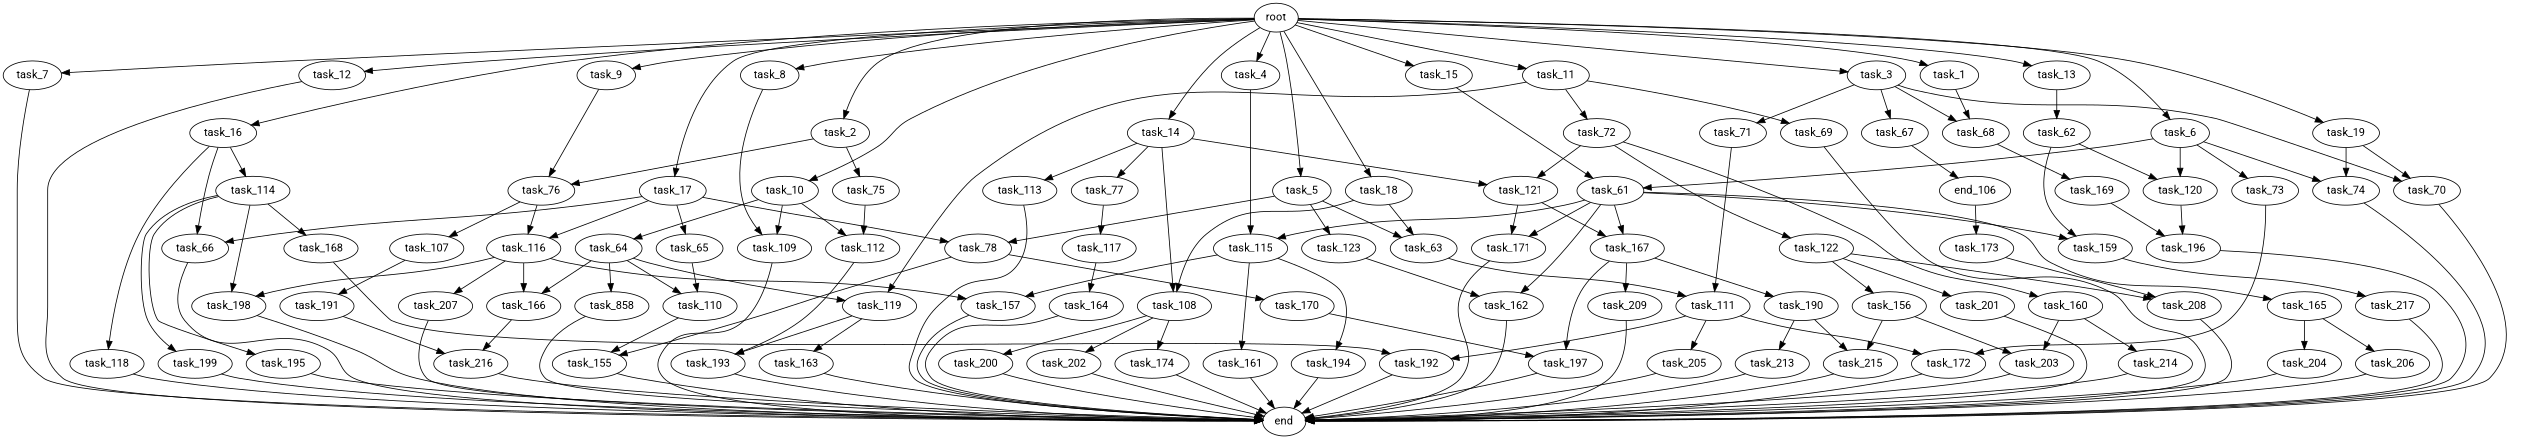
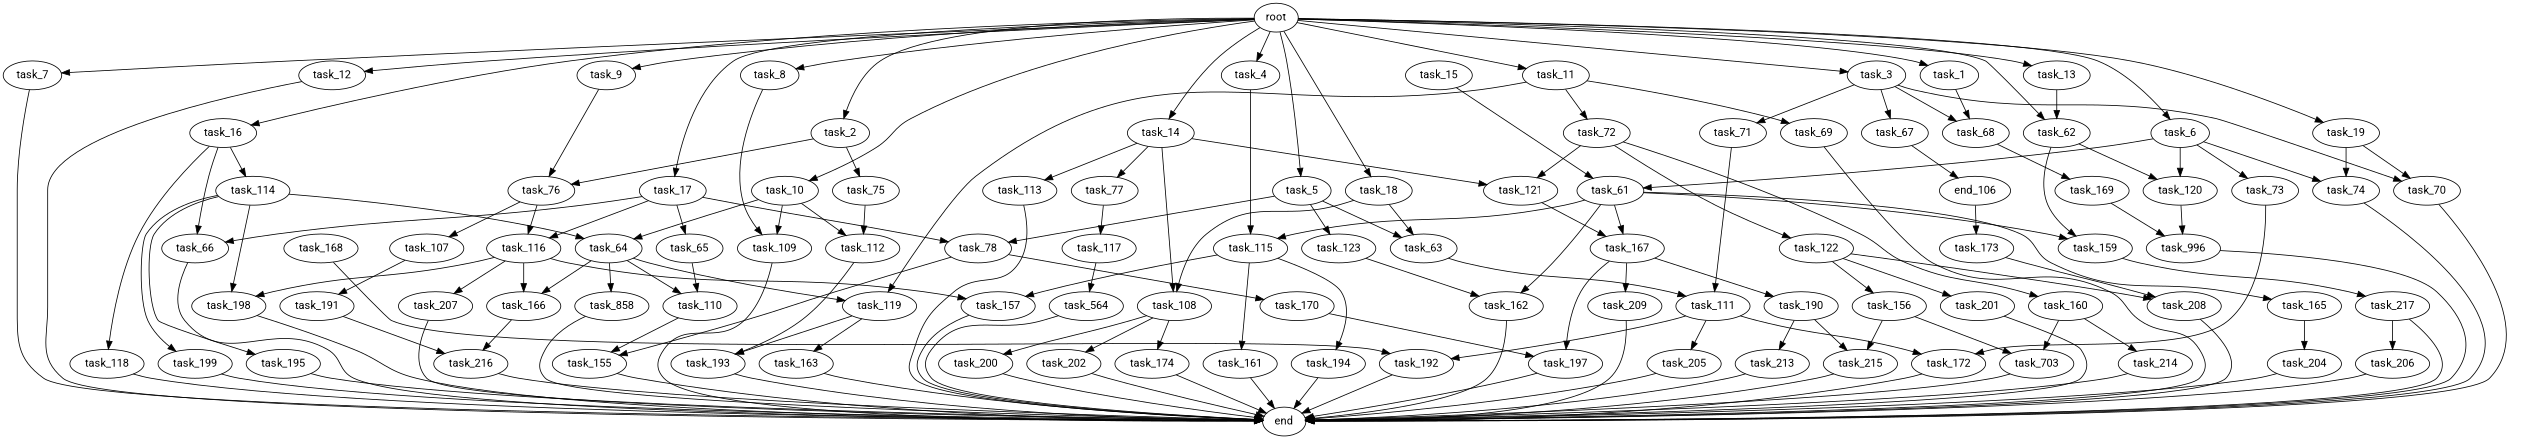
(1351, 44) -> (1680, 31)
(284, 217) -> (433, 210)
(1509, 248) -> none
(2183, 248) -> (2183, 248)
(1086, 306) -> (1086, 306)
(2345, 333) -> (2393, 331)
(2037, 364) -> (2037, 364)
